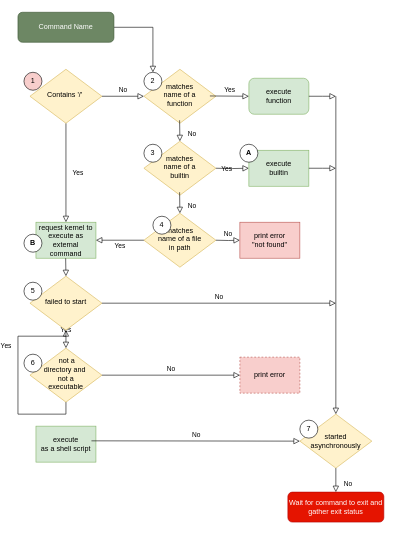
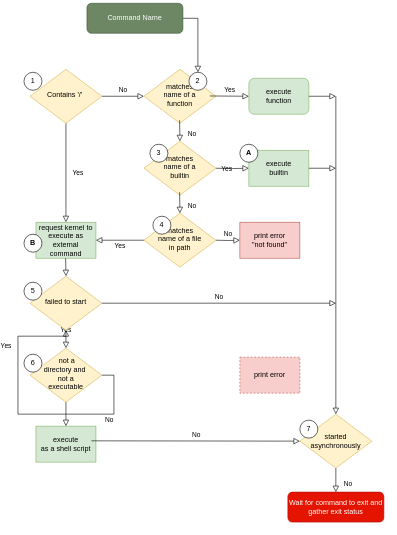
(66, 27) -> (135, 18)
(33, 81) -> (33, 81)
(153, 81) -> (198, 81)
(153, 153) -> (159, 153)
(172, 375) -> (109, 414)
